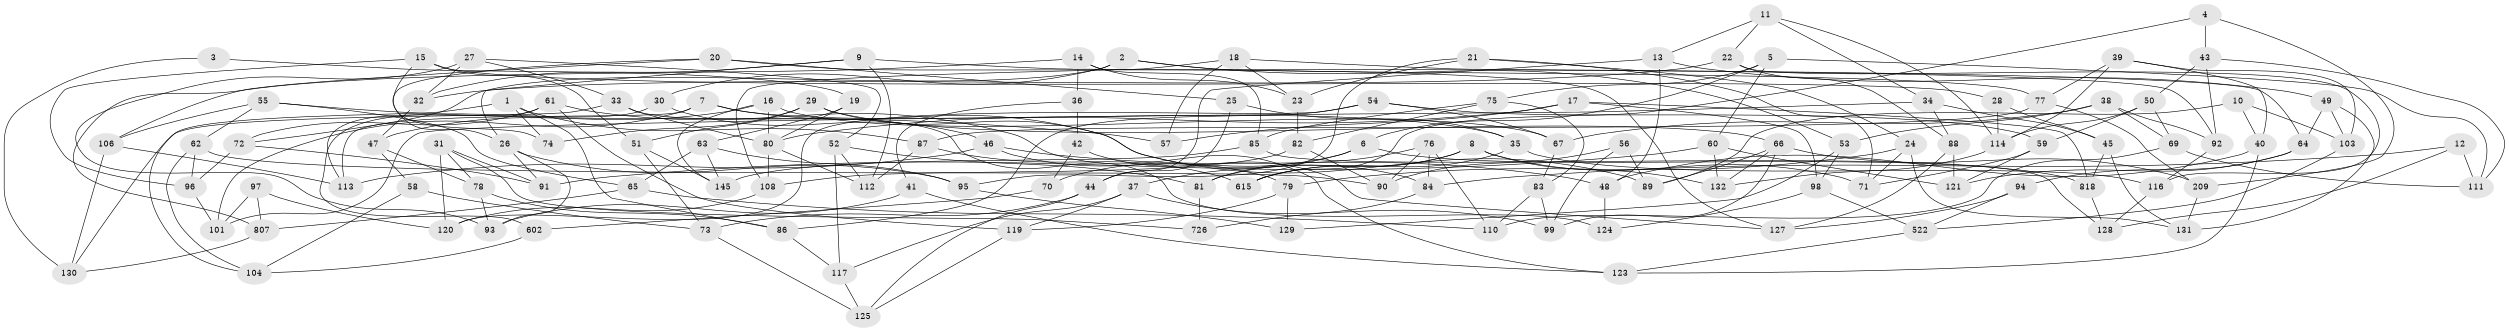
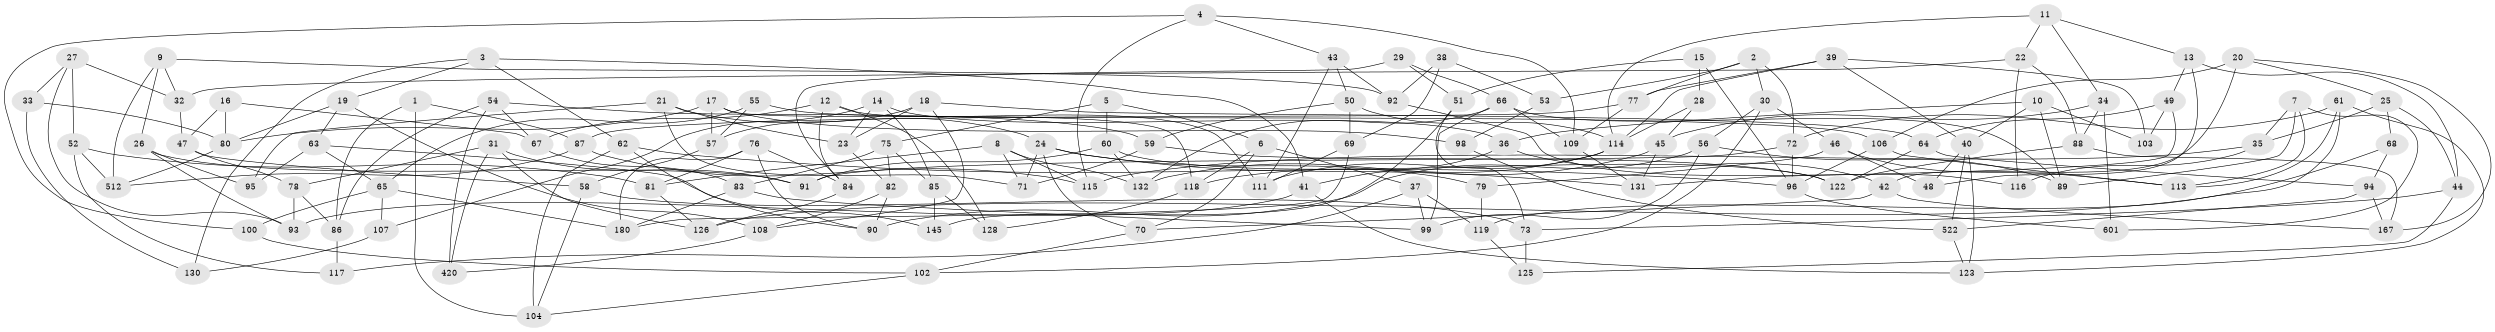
none -> (1005, 78)
(2257, 79) -> (1405, 164)
(421, 81) -> (2092, 172)
none -> (1845, 111)
(239, 117) -> (553, 101)
(1833, 123) -> (679, 118)
none -> (1727, 128)
(679, 138) -> none
(548, 144) -> none
none -> (2392, 144)
(768, 162) -> (543, 192)
none -> (661, 163)
(256, 187) -> none
(867, 187) -> (114, 187)
(1244, 187) -> (1090, 187)
(1954, 187) -> (1838, 187)
(2088, 187) -> (1192, 187)
(2201, 187) -> (1571, 144)
none -> (1067, 198)
(2132, 208) -> none
(88, 209) -> (1836, 166)
(2141, 211) -> (1959, 187)
(217, 230) -> (2111, 230)
none -> (250, 230)
(262, 230) -> (381, 230)
(446, 230) -> (450, 274)
(535, 230) -> (923, 274)
(1200, 230) -> (702, 230)
(1287, 230) -> none
(1491, 230) -> (623, 230)
(1605, 230) -> none
(1778, 230) -> (2386, 230)
(852, 295) -> none
